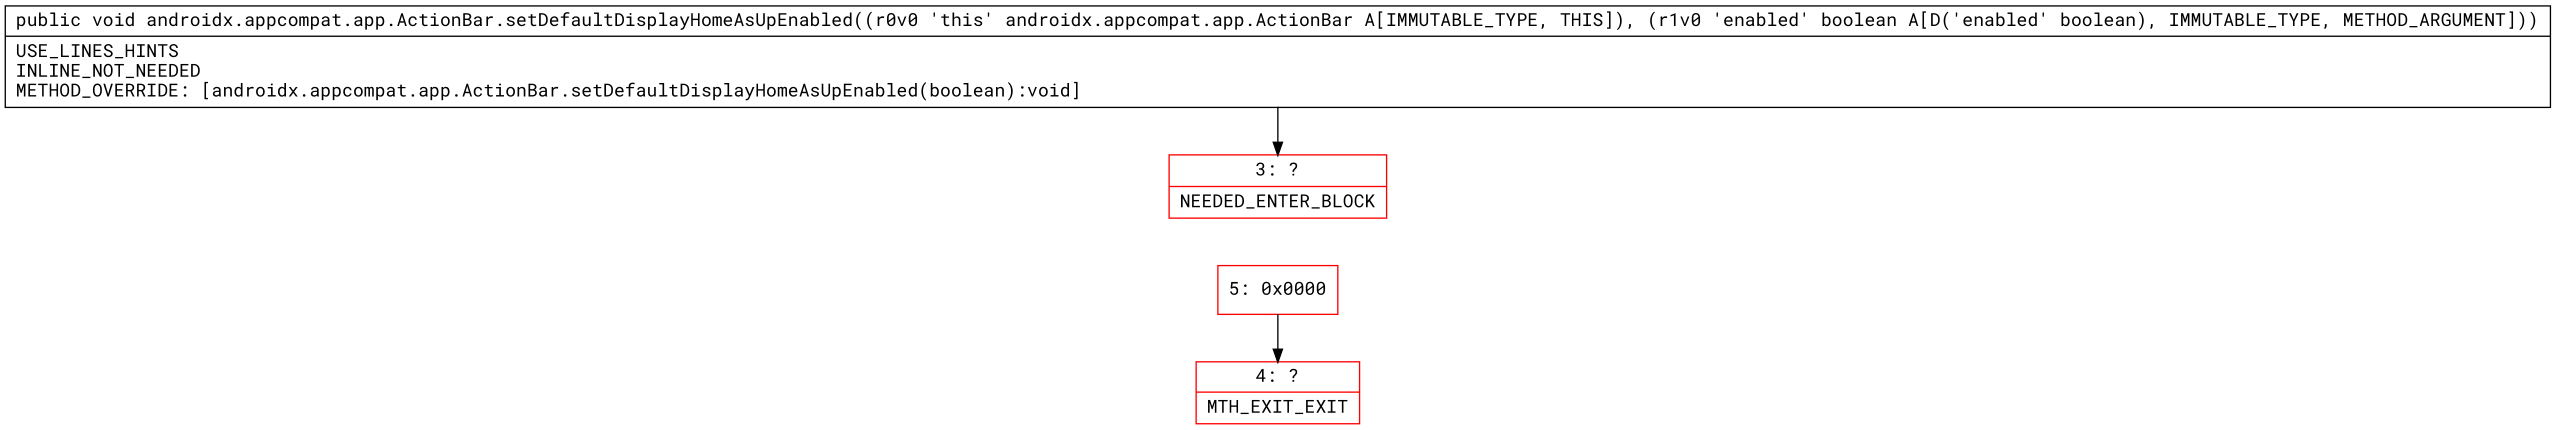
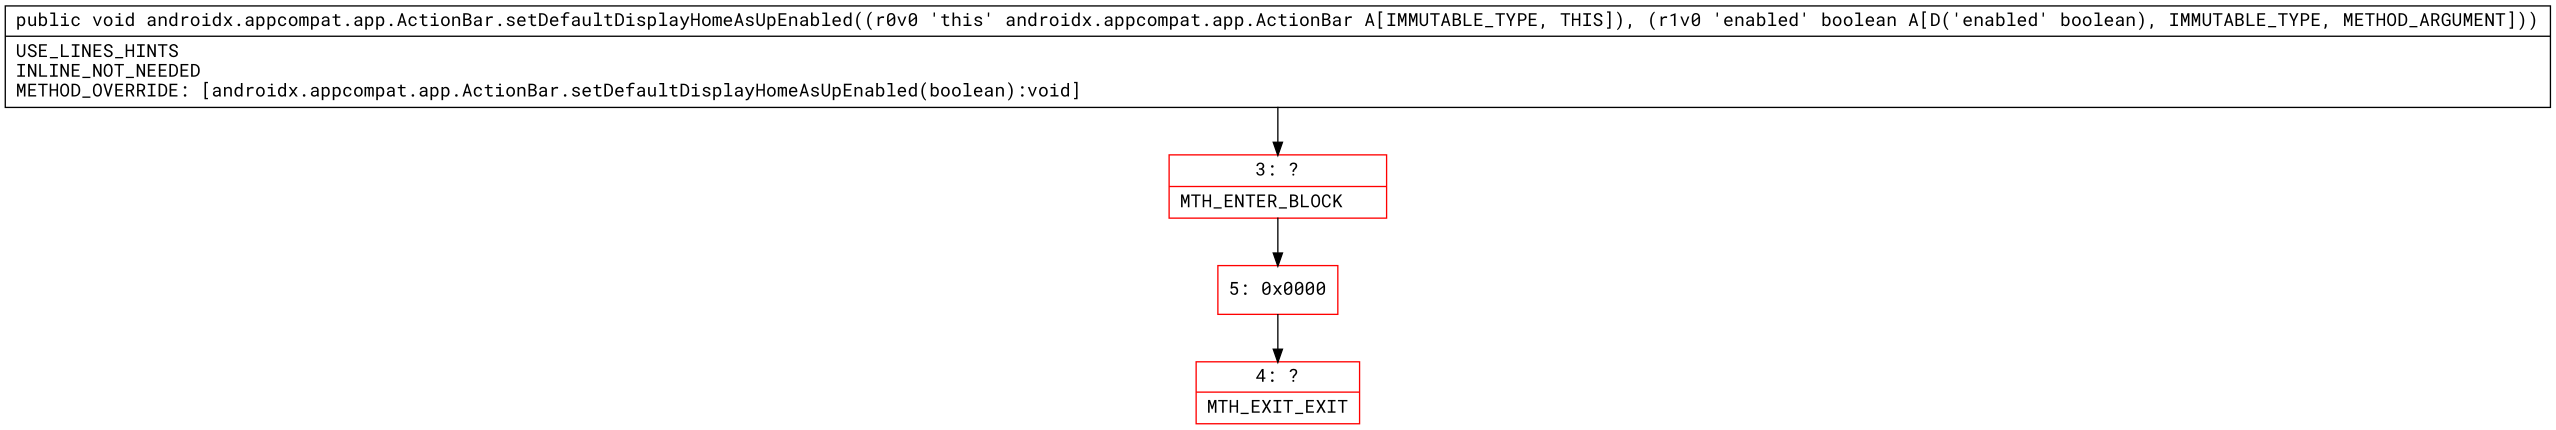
(1278, 202) -> (1261, 202)
none -> (1278, 235)
